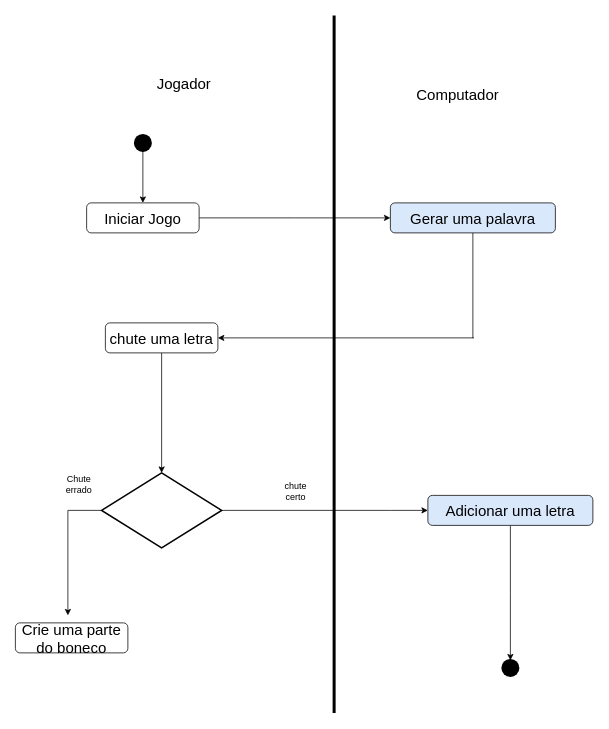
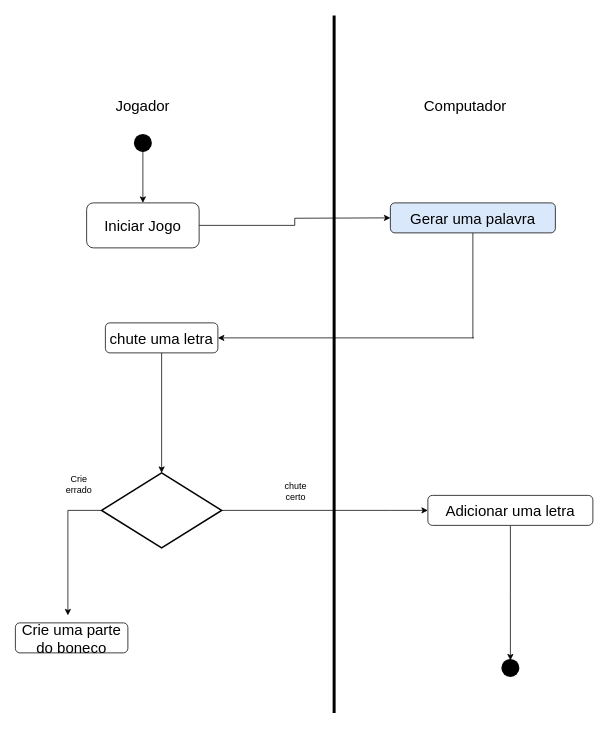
(184, 83) -> (143, 105)
(458, 94) -> (465, 105)
(143, 218) -> (143, 225)
(79, 484) -> (79, 484)
(510, 510) -> (510, 510)
